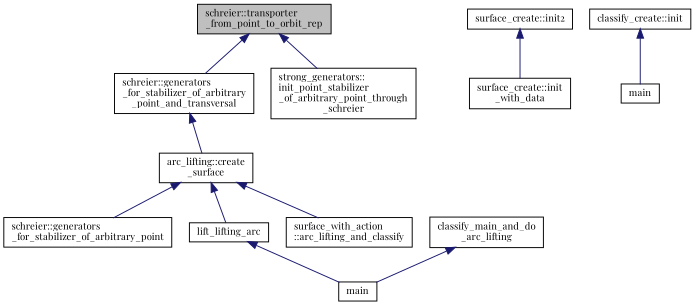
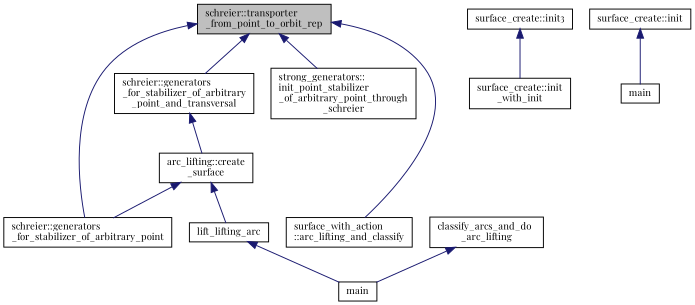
(520, 19) -> (520, 19)
(640, 19) -> (640, 19)
(520, 94) -> (520, 94)
none -> (91, 95)
(282, 202) -> (435, 105)
(487, 232) -> (487, 232)
